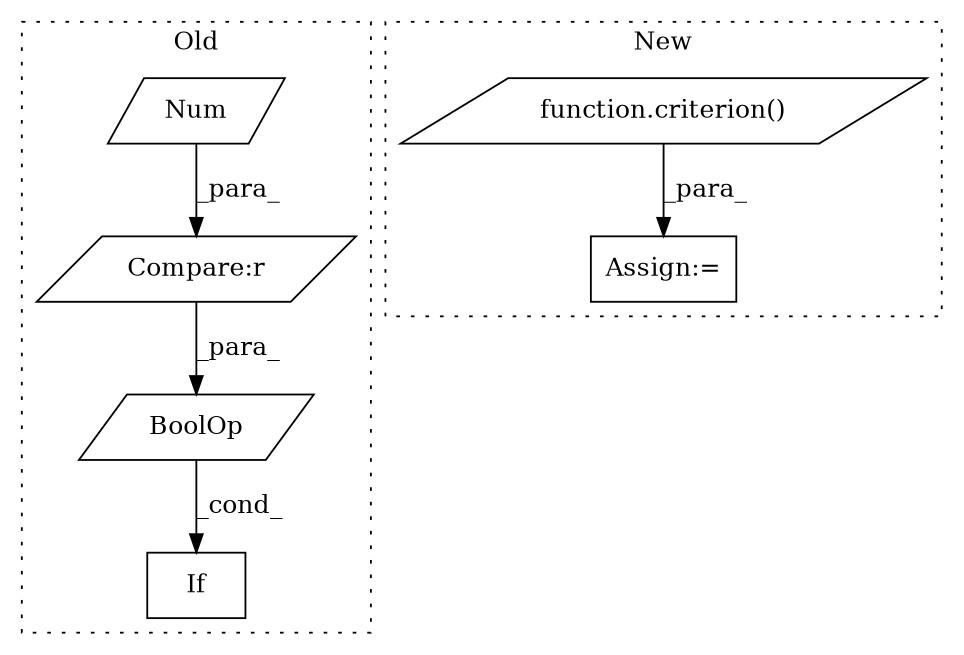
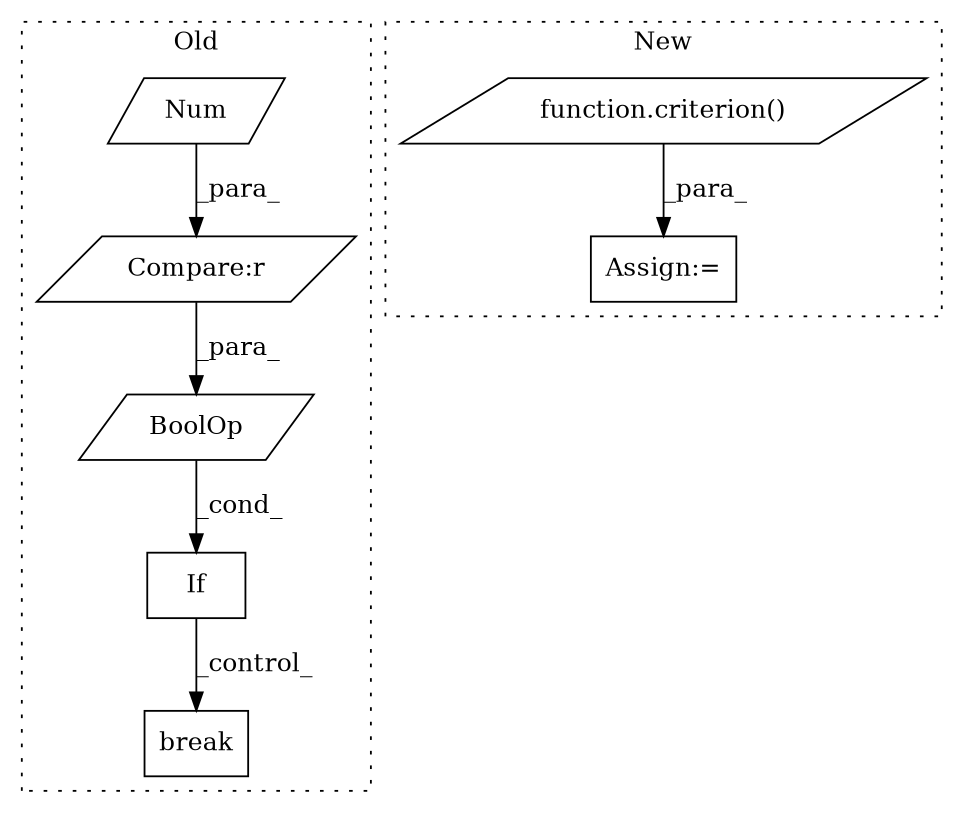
none -> (196, 744)
